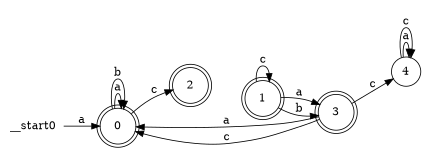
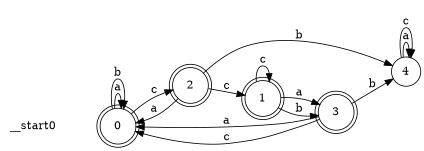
none -> (291, 41)
(373, 84) -> (373, 84)
none -> (223, 91)
(78, 126) -> (162, 112)
